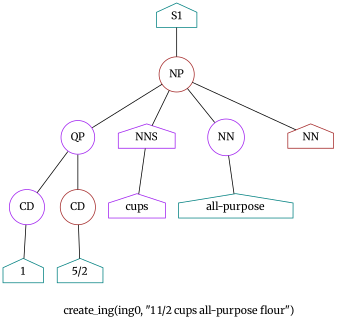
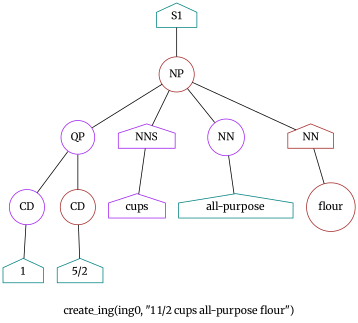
none -> (331, 207)
